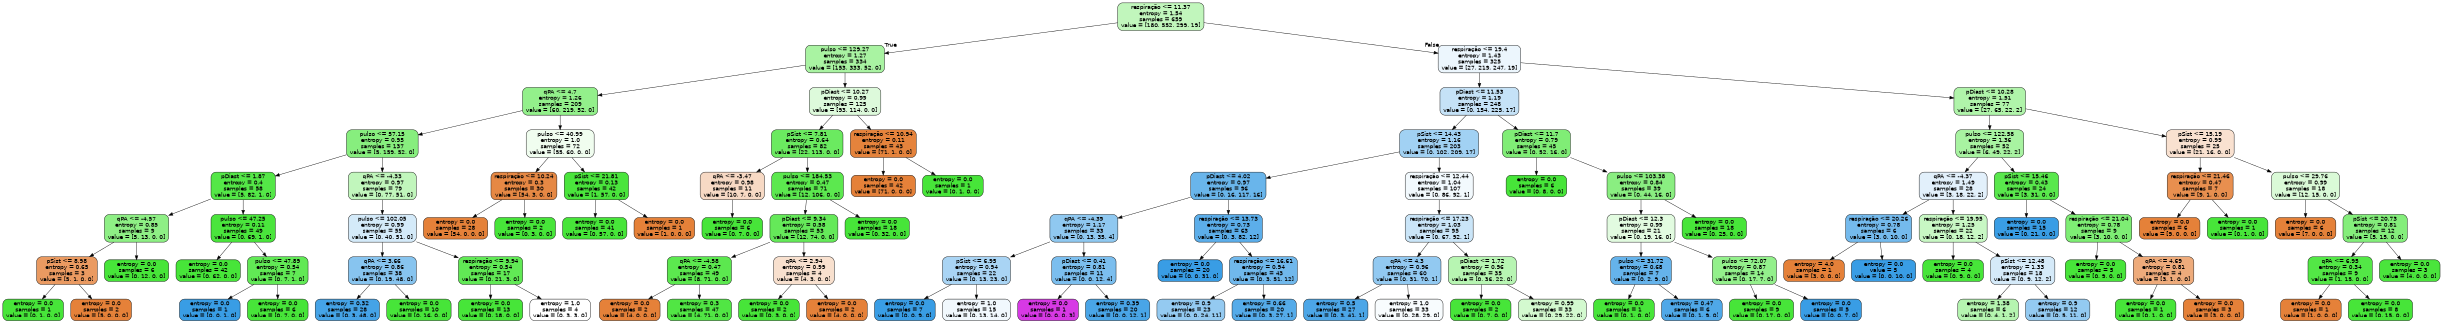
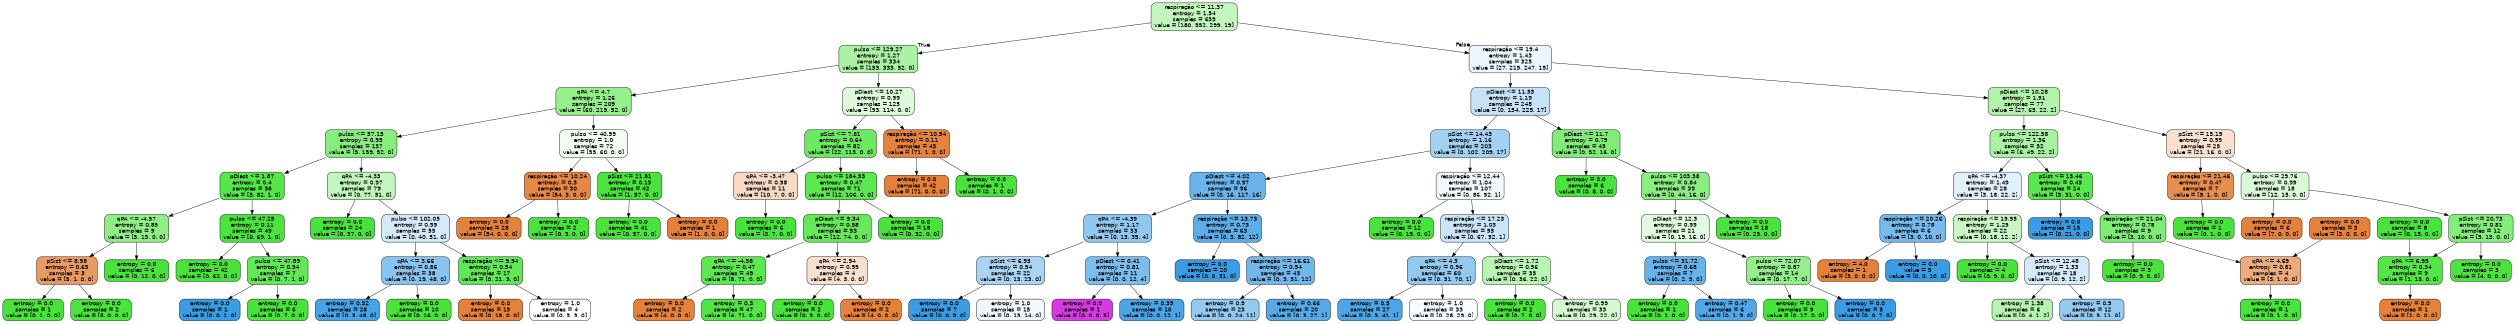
none -> (342, 228)
none -> (1401, 228)
(2170, 228) -> none
(2360, 290) -> (2410, 246)
(2189, 291) -> (2309, 247)
(101, 310) -> (101, 310)
(491, 310) -> (491, 310)
(1118, 310) -> (1152, 310)
